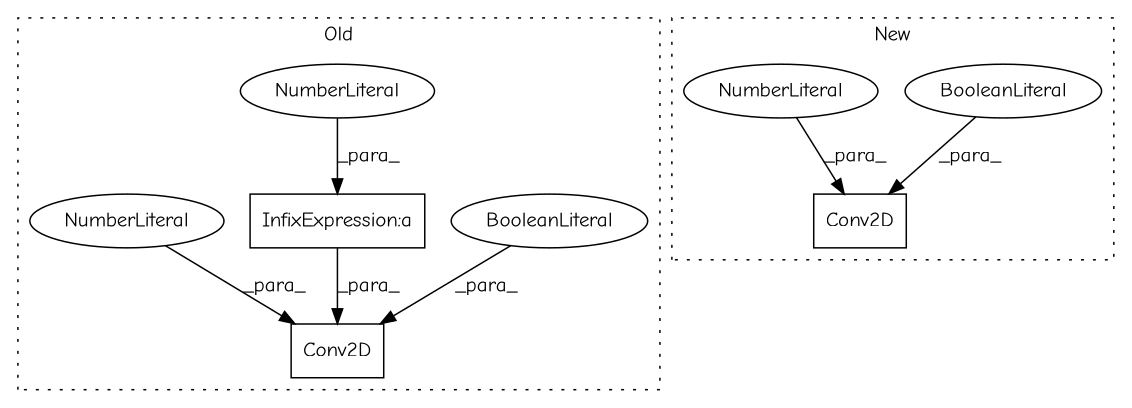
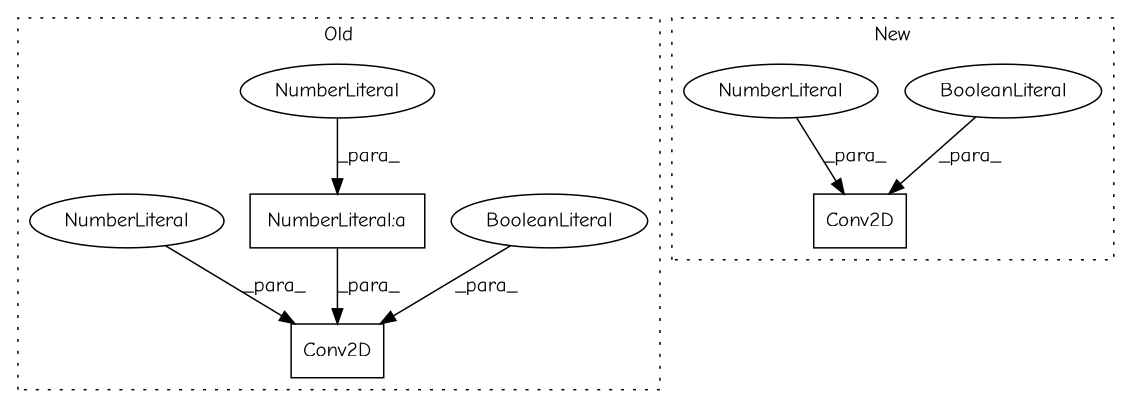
(337, 221) -> (337, 221)
